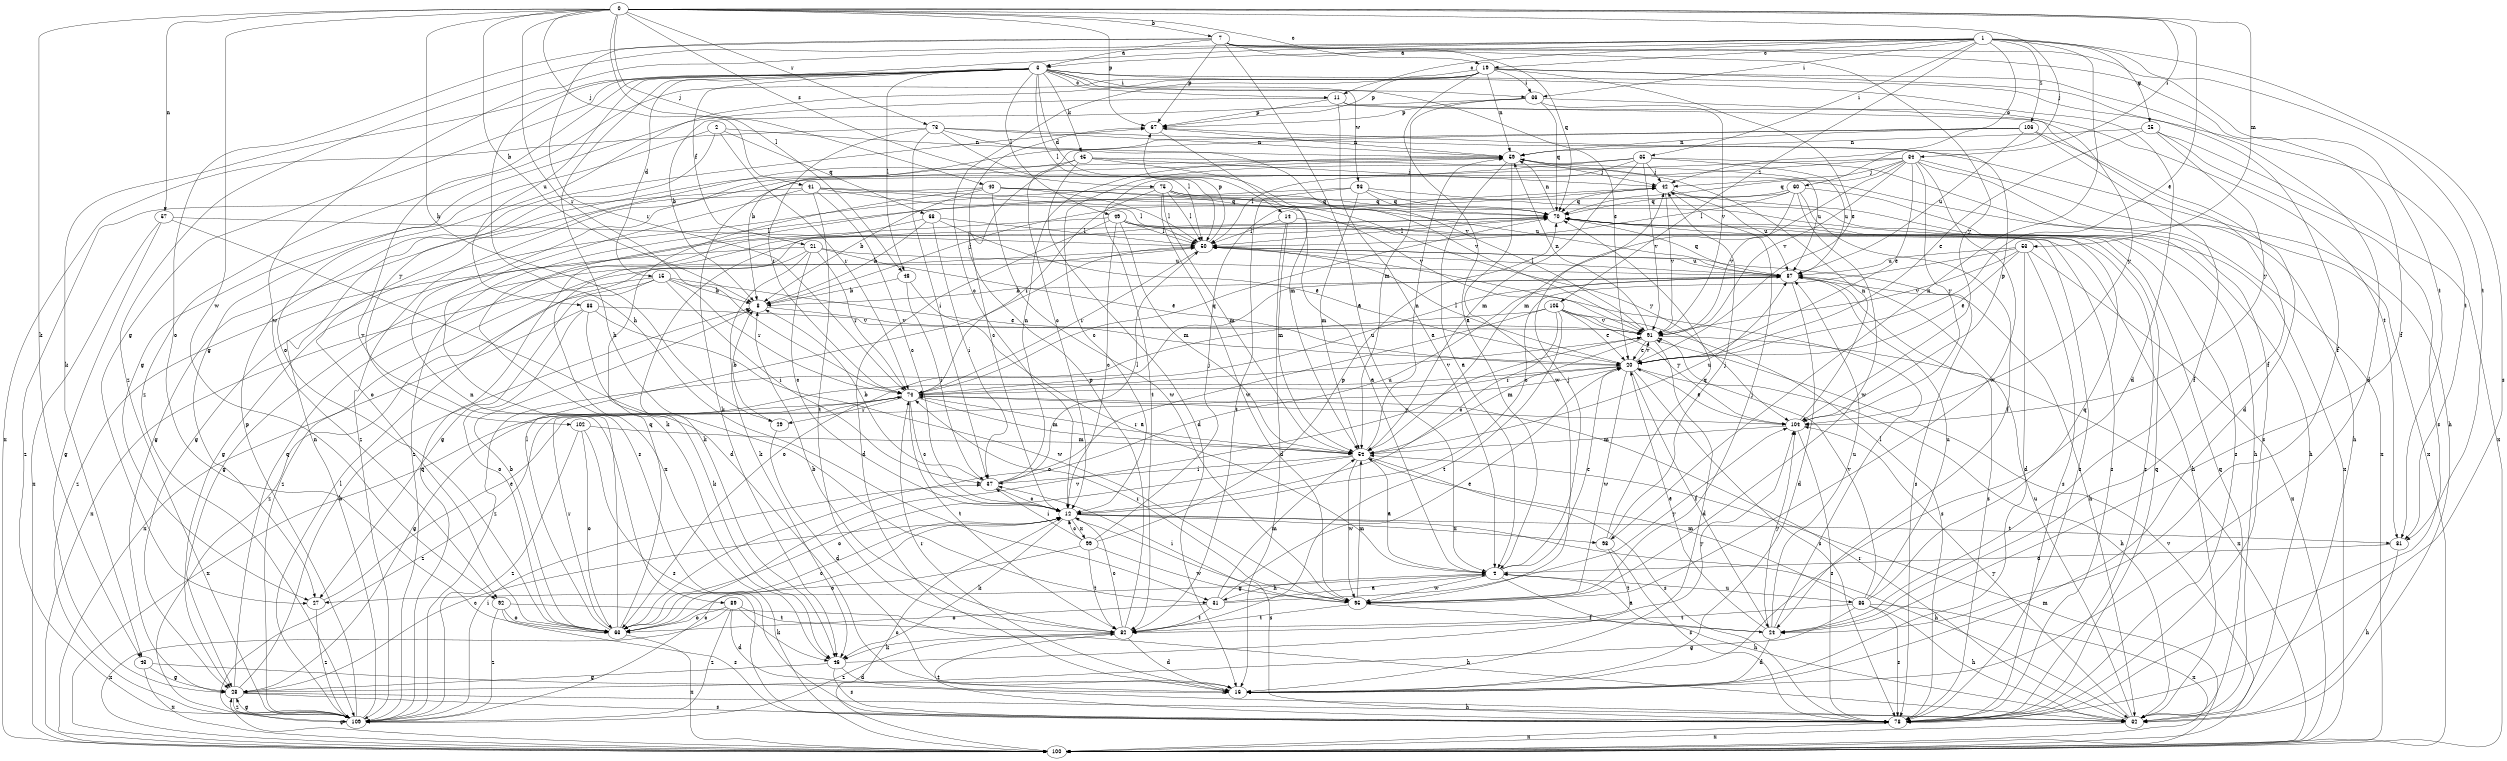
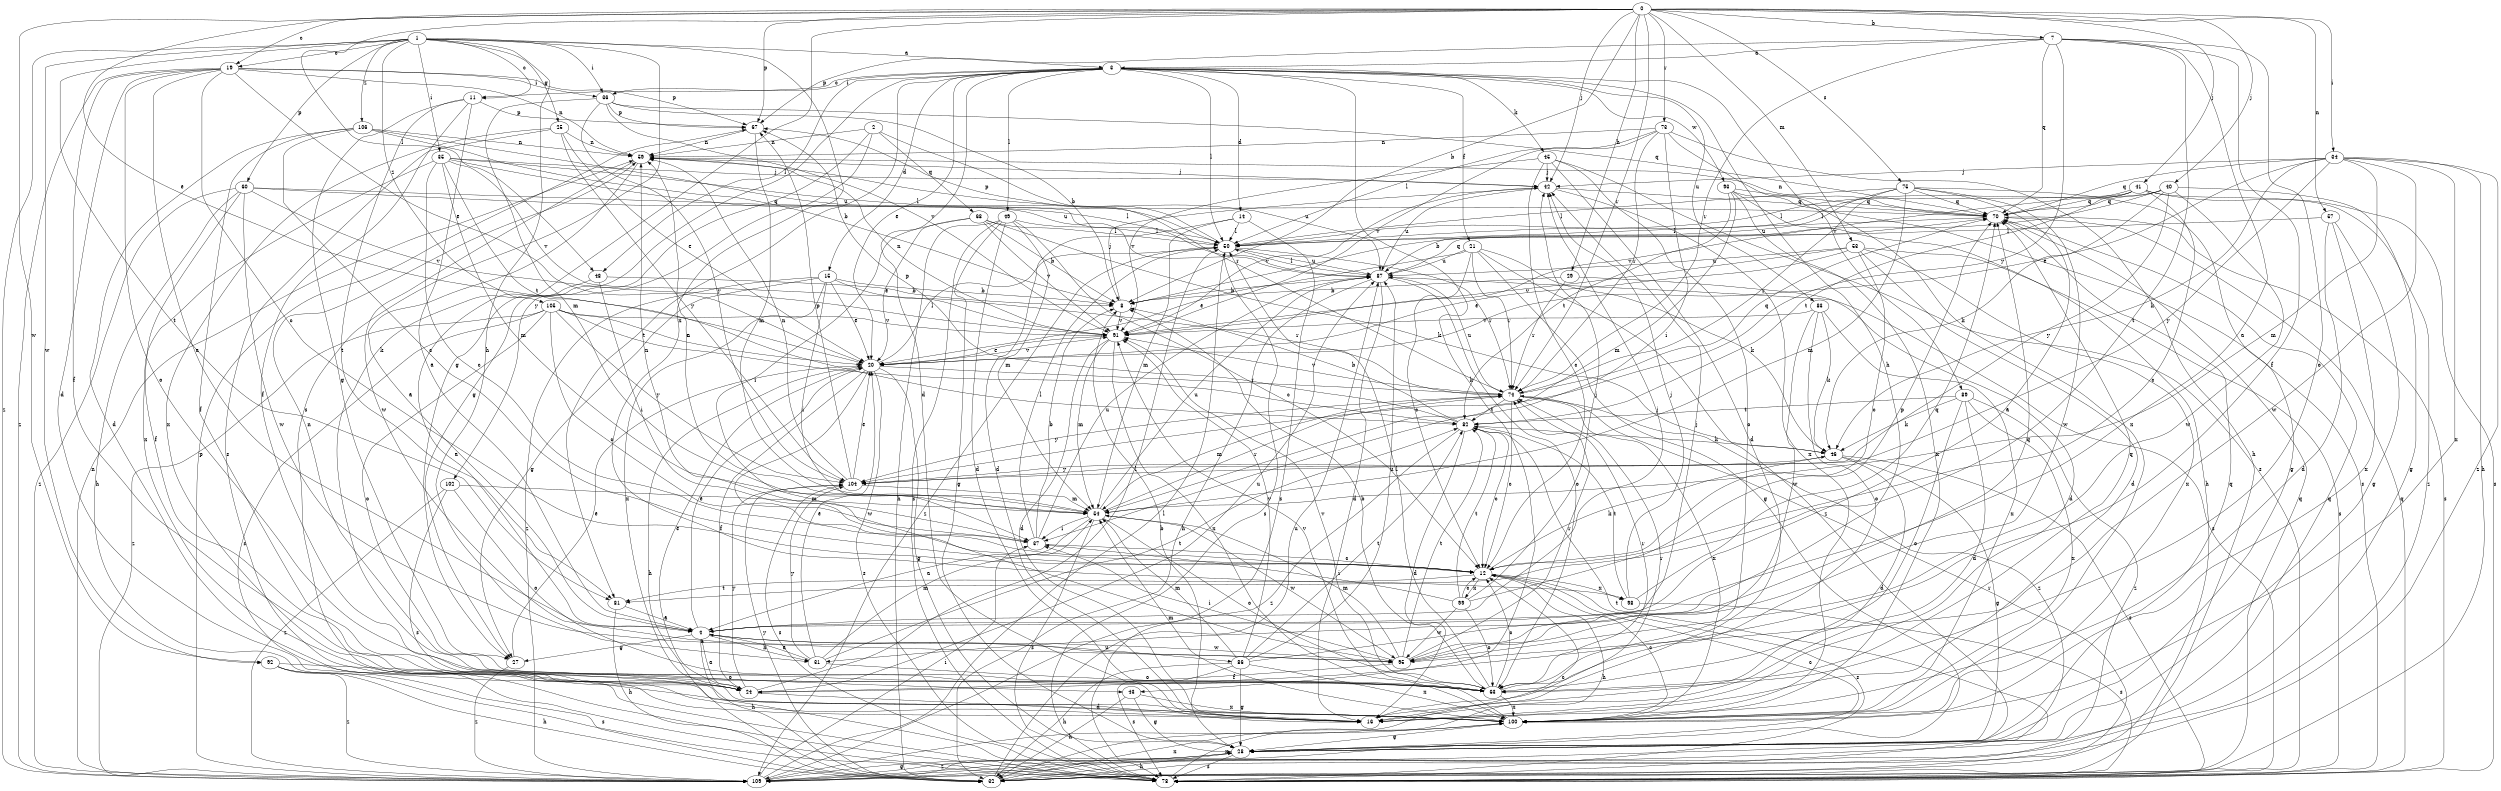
(2008, 113) -> (300, 113)
(1777, 244) -> (1043, 278)
(853, 410) -> (1533, 330)
